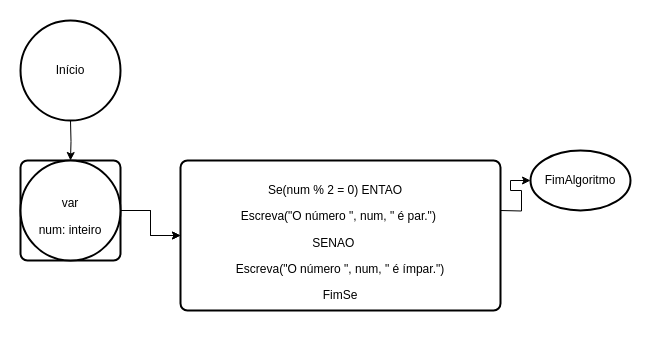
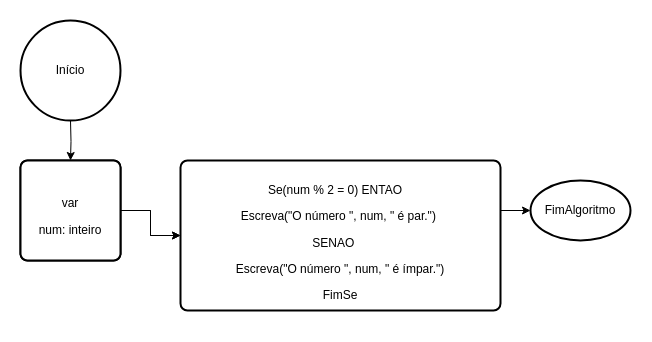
(581, 181) -> (581, 211)
(71, 211) -> (71, 211)
